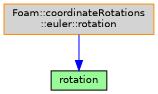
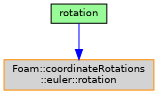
(79, 47) -> (79, 36)
